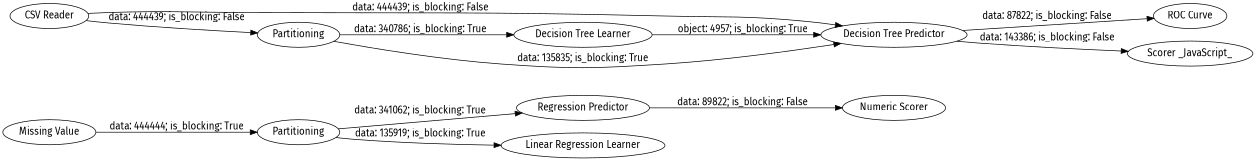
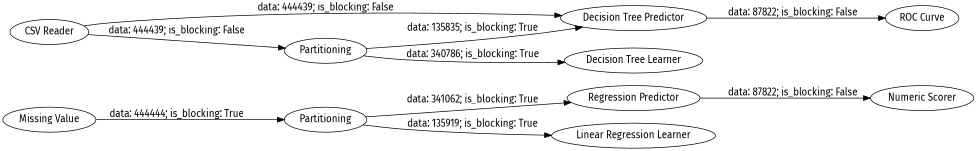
(733, 35) -> none
(1190, 54) -> none
(743, 103) -> (793, 93)
